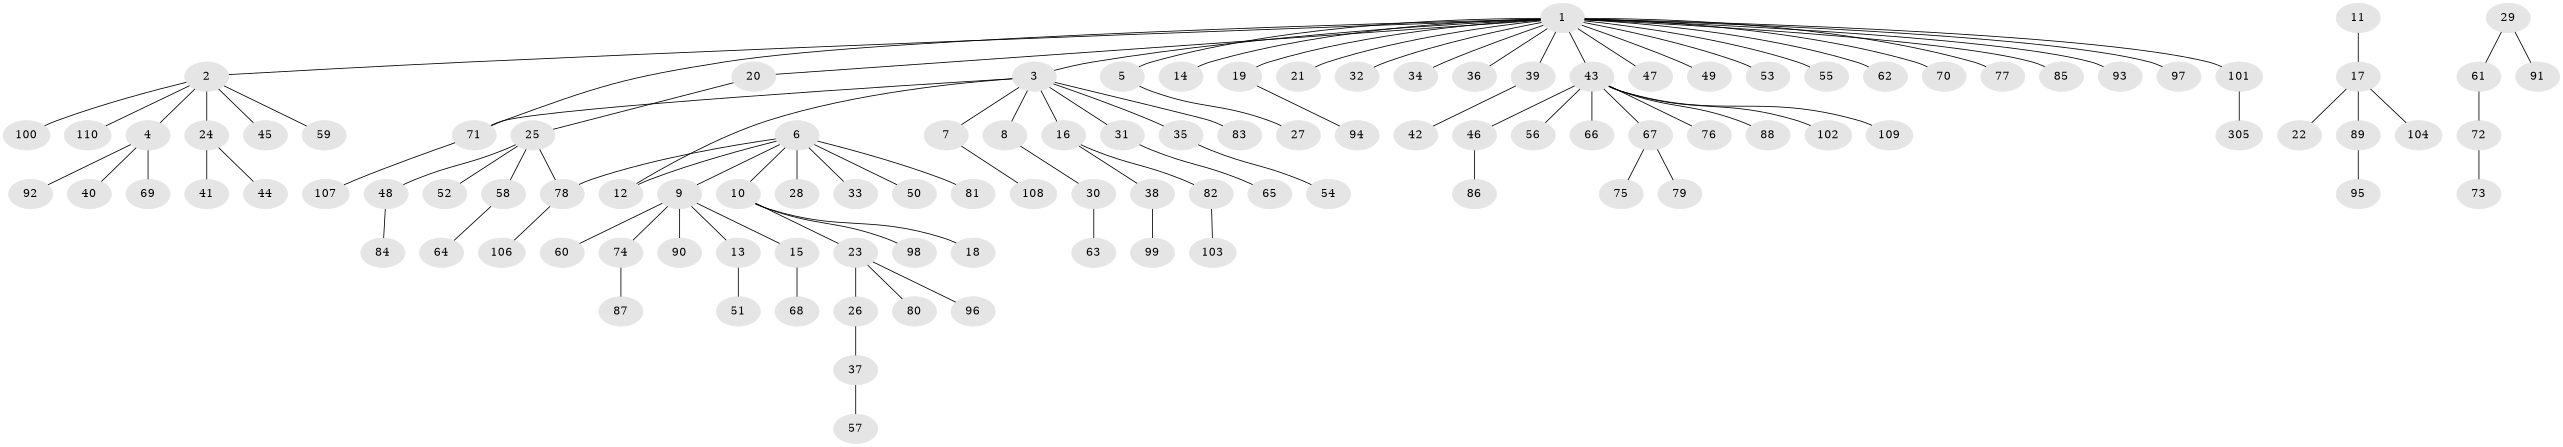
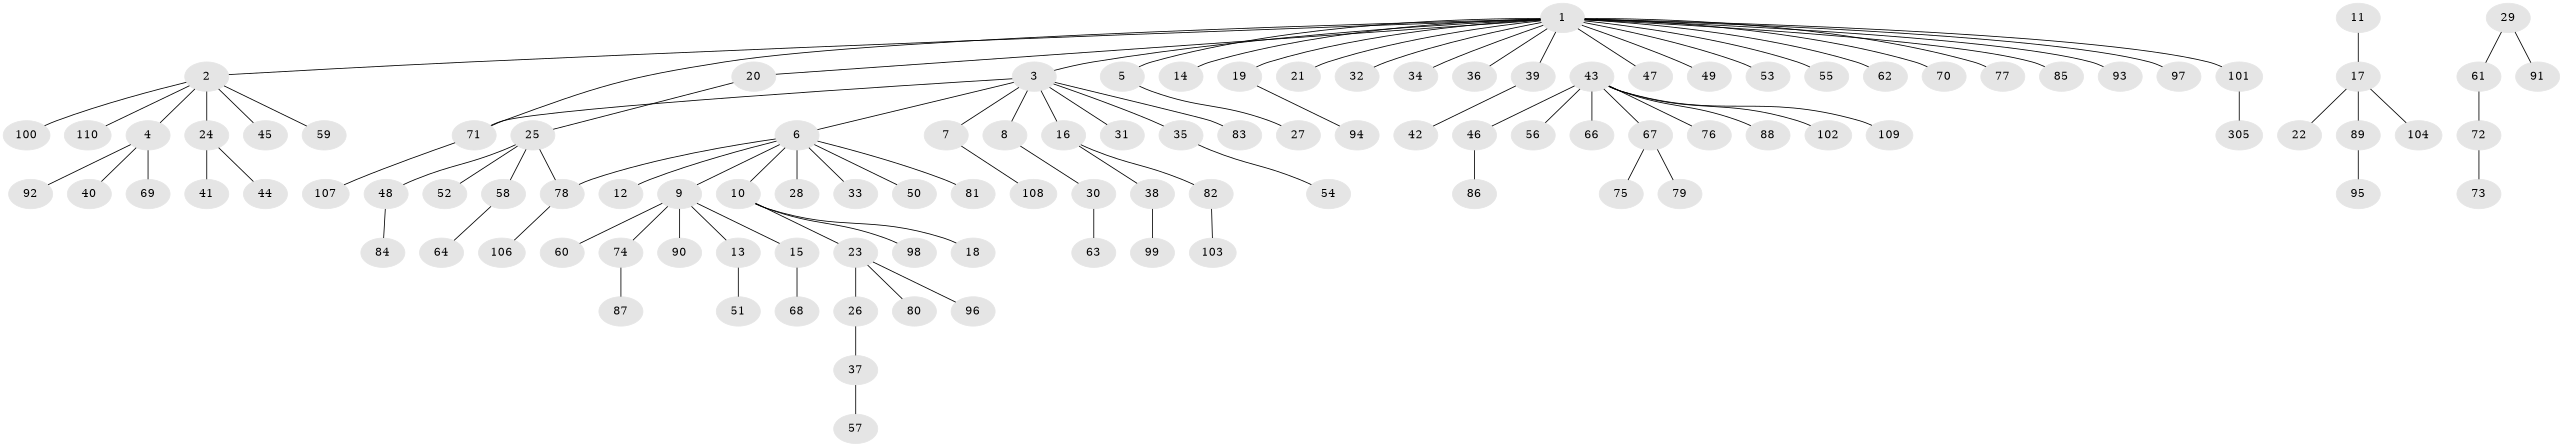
(1577, 47) -> none
(817, 107) -> (916, 106)
(1270, 194) -> none
